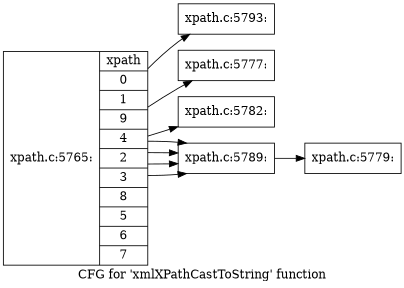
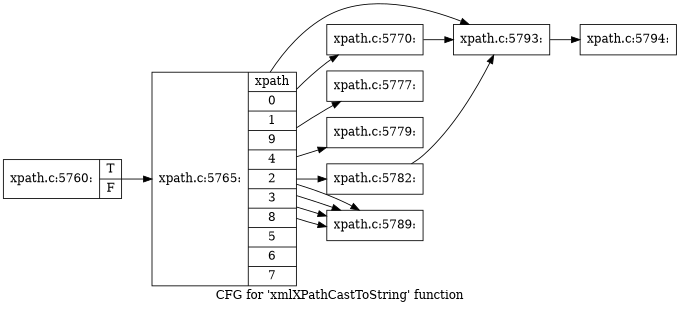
none -> (375, 40)
none -> (628, 40)
none -> (456, 118)
(285, 158) -> (307, 153)
none -> (62, 179)
